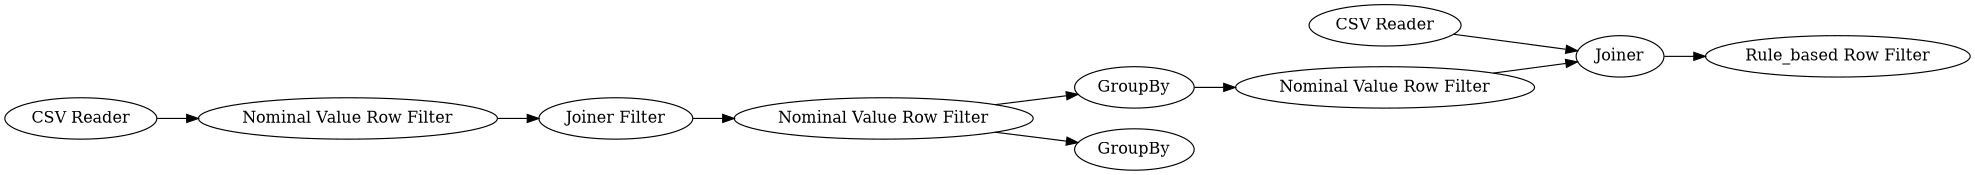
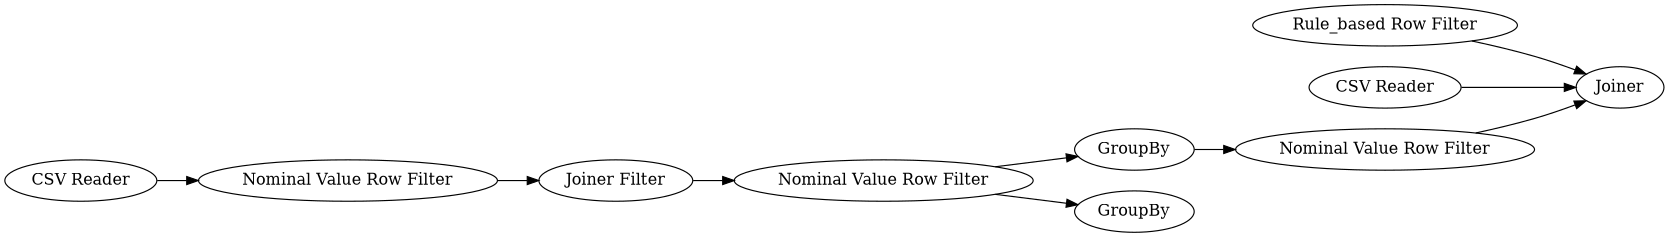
(1679, 56) -> (1524, 53)
